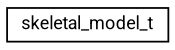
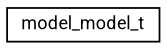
(88, 25) -> (83, 25)
